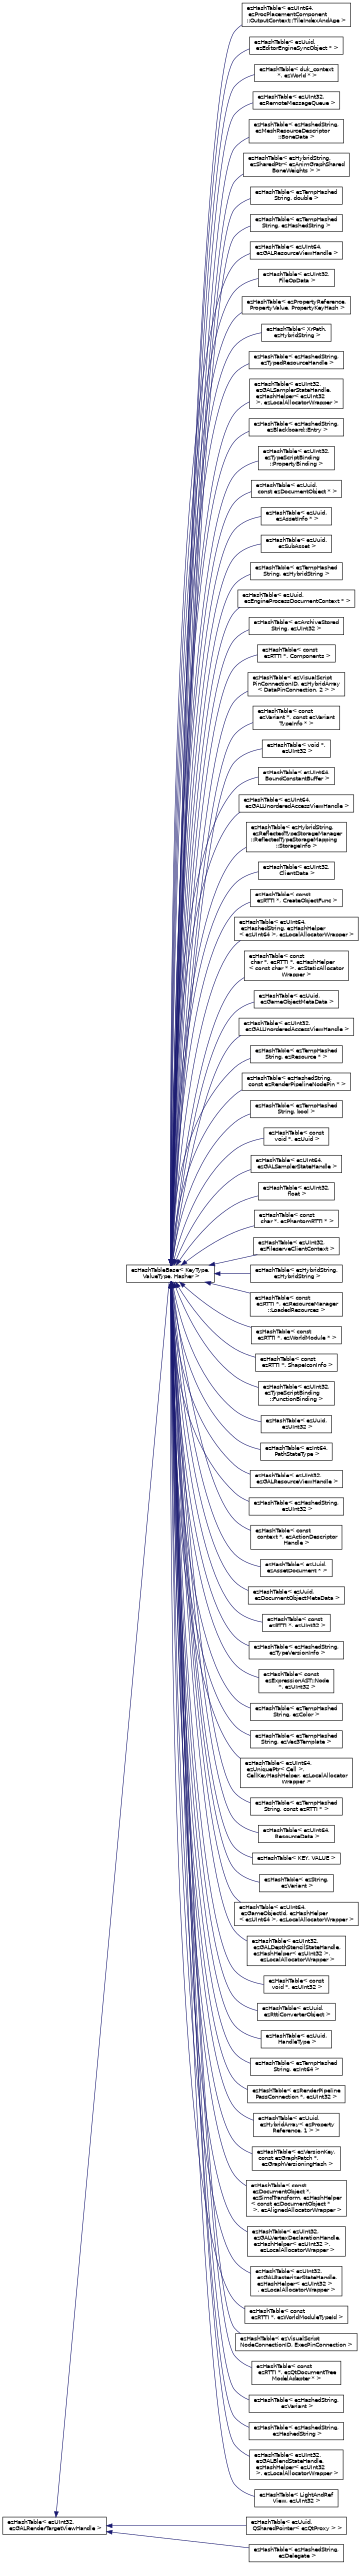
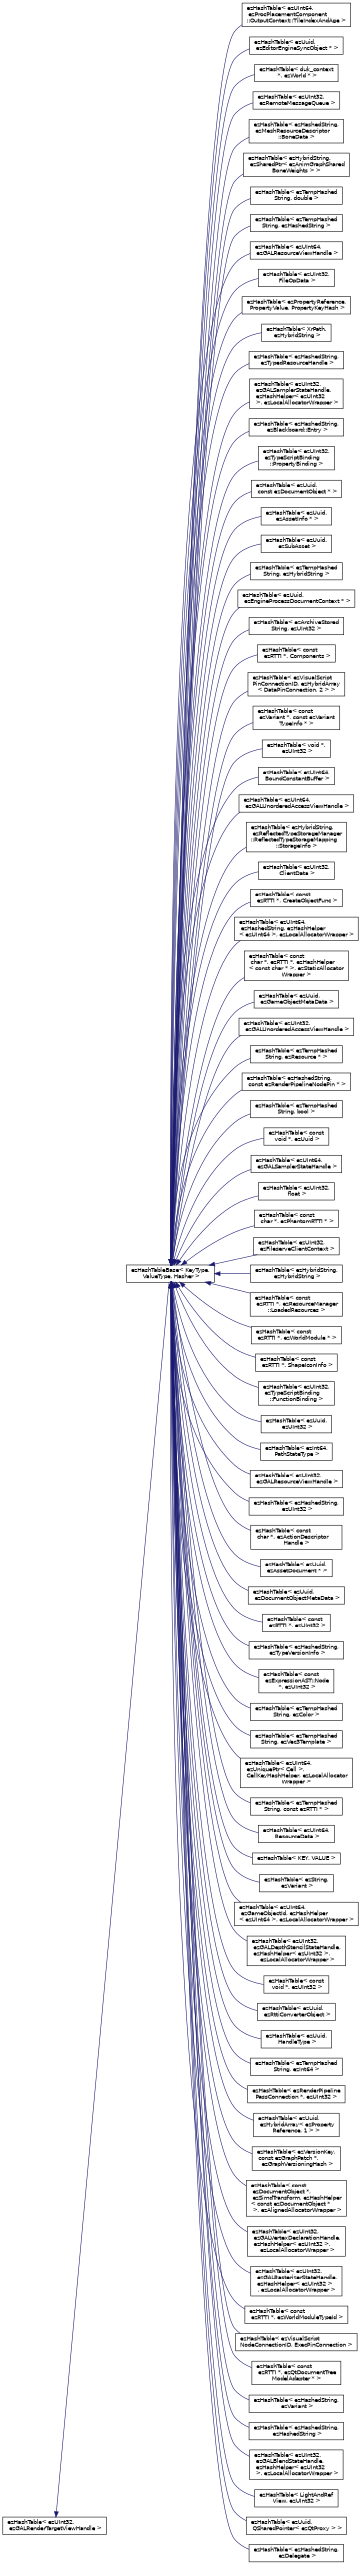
(296, 1537) -> (296, 1537)
(179, 2526) -> (187, 1909)
(181, 2540) -> (187, 1924)
